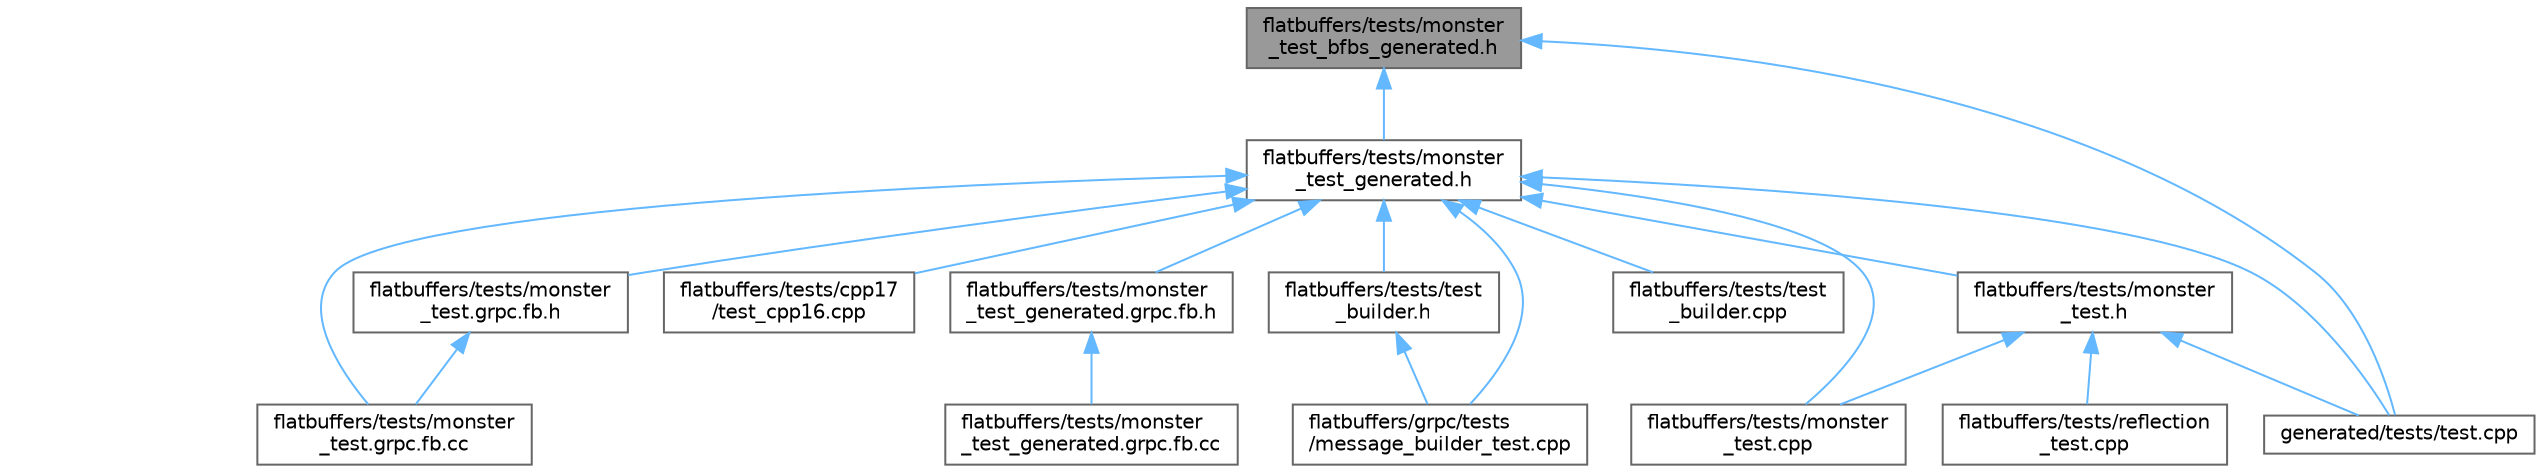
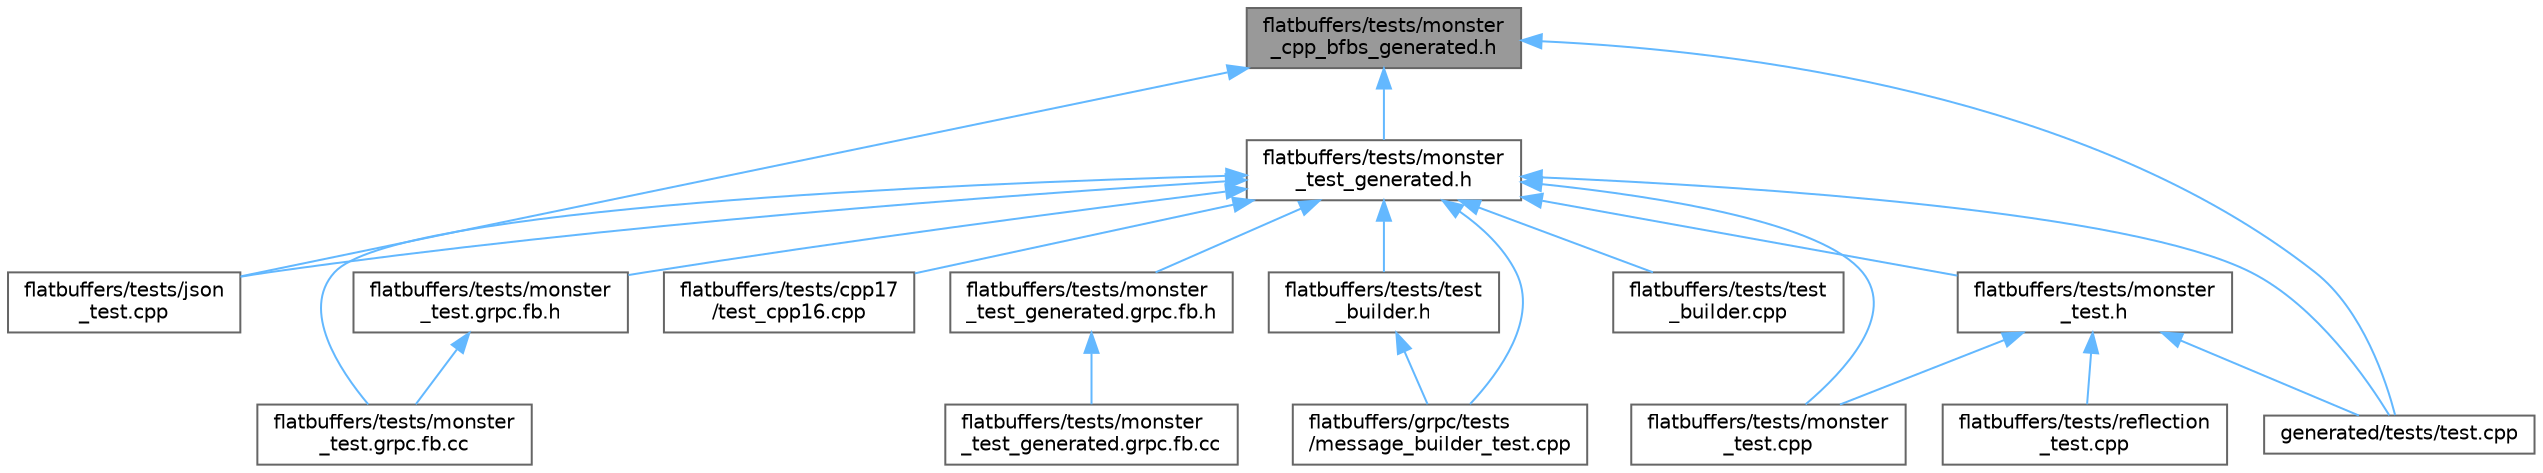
(1384, 38) -> (1384, 38)
none -> (124, 302)
